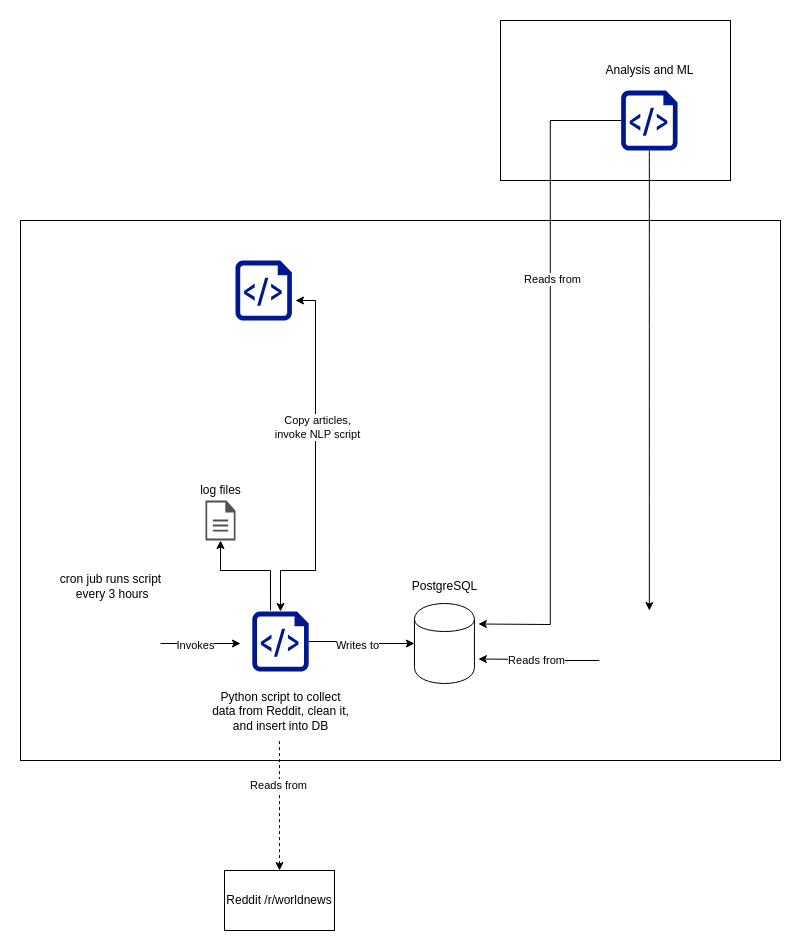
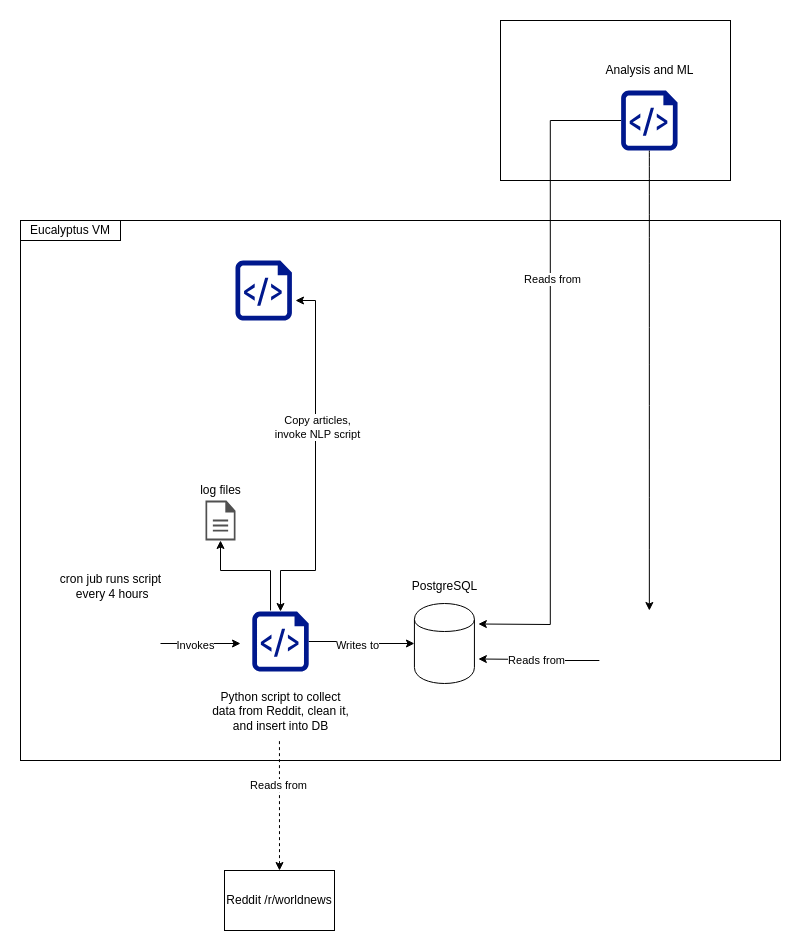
none -> (71, 231)
(111, 587) -> (111, 587)
